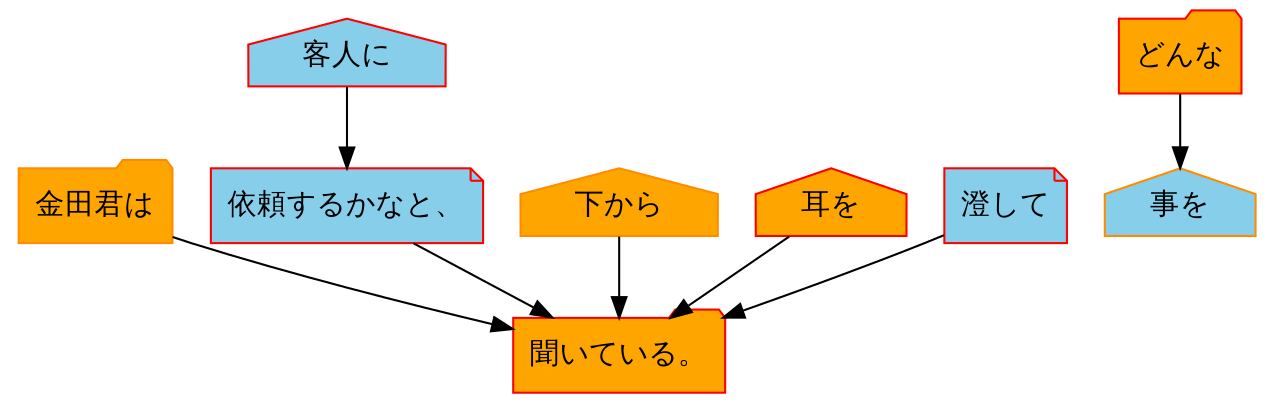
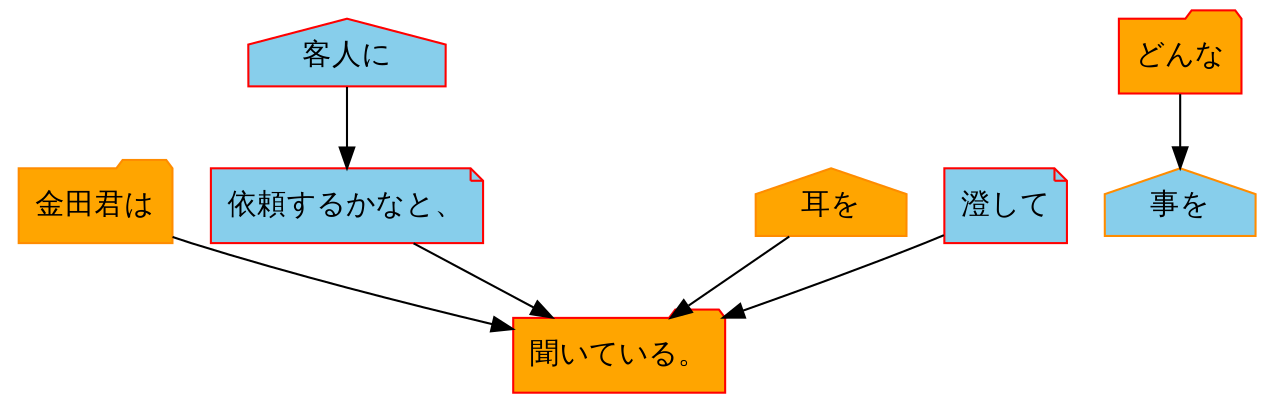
(619, 206) -> none
(831, 206) -> (831, 206)
